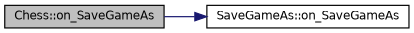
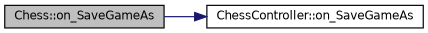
(308, 17) -> (315, 17)
